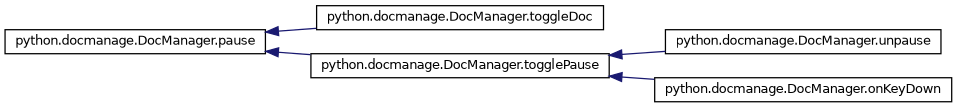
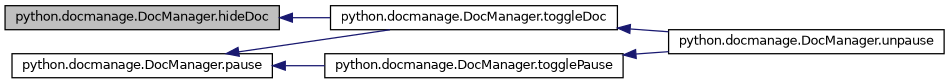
none -> (142, 18)
none -> (649, 30)
(803, 90) -> none
